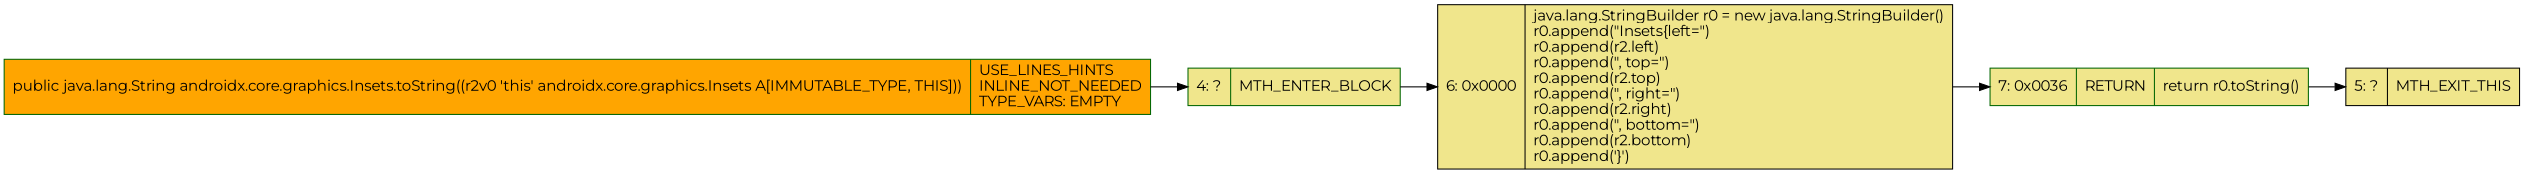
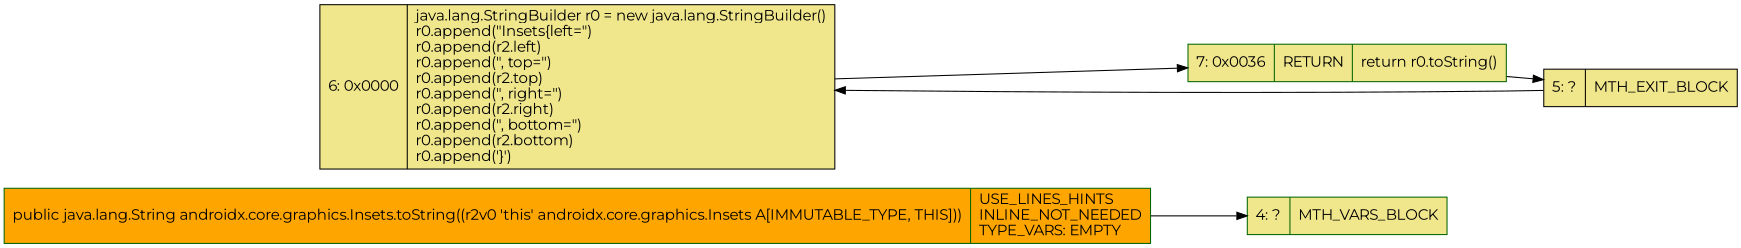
(1315, 86) -> (1368, 215)
(2453, 86) -> (1661, 87)
(1414, 87) -> (1194, 92)
